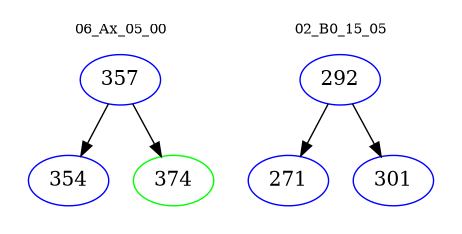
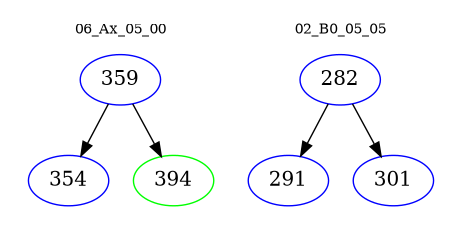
(341, 30) -> (341, 30)
(120, 80) -> (120, 80)
(340, 80) -> (340, 80)
(174, 181) -> (174, 181)
(288, 181) -> (288, 181)
